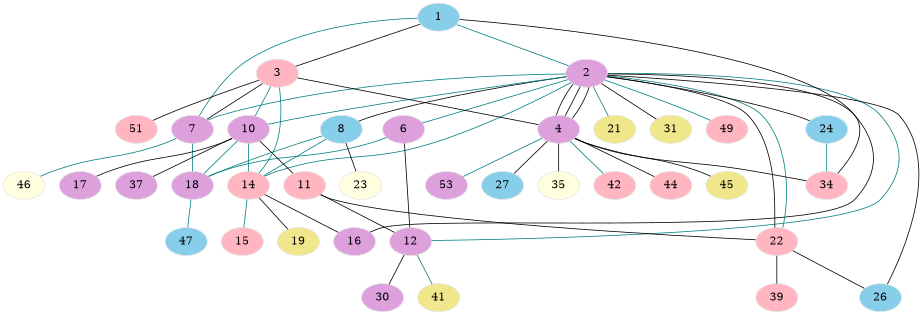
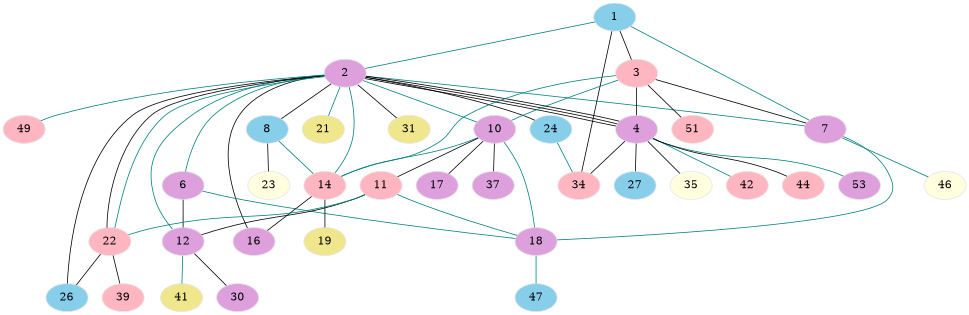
(265, 155) -> (457, 217)
(727, 185) -> none
(570, 228) -> (253, 216)
(242, 242) -> none
